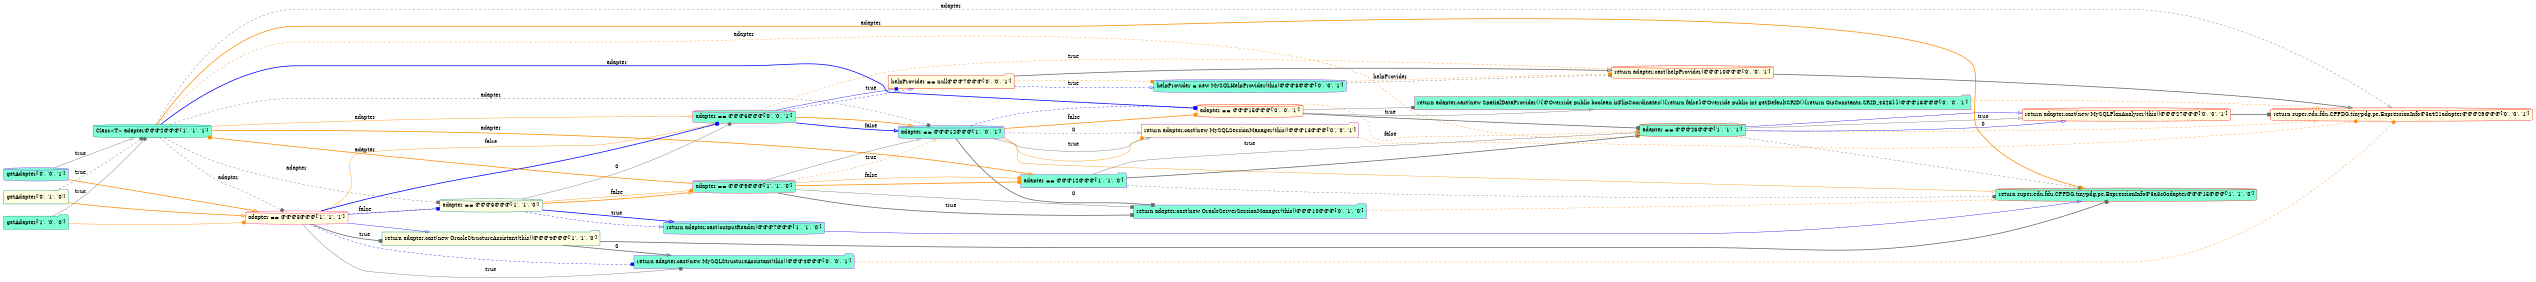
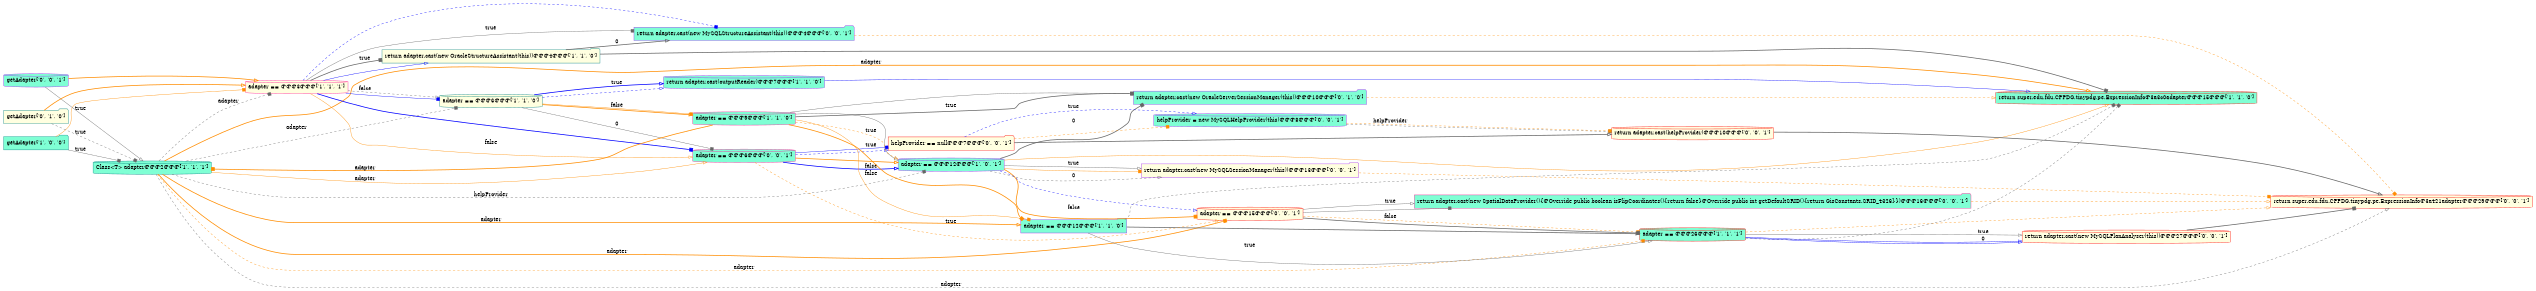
(1181, 59) -> (978, 239)
(674, 66) -> (679, 255)
(491, 96) -> (491, 195)
